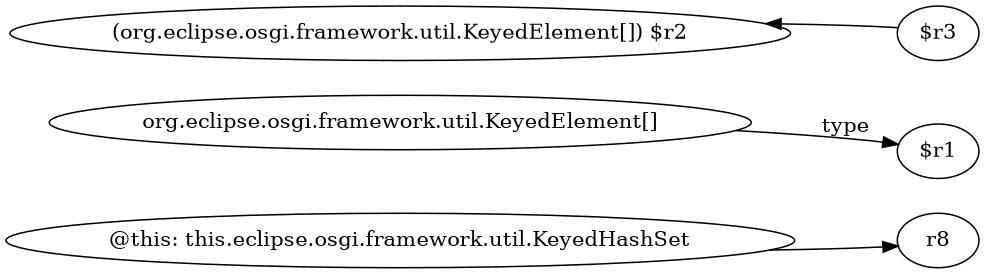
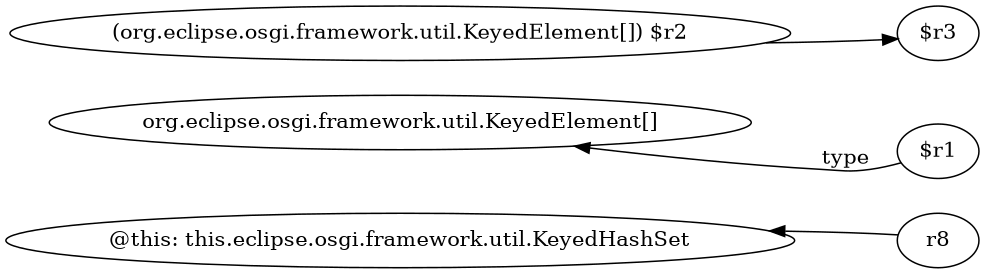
(840, 25) -> (824, 42)
(809, 135) -> (746, 164)
(826, 249) -> (842, 232)
